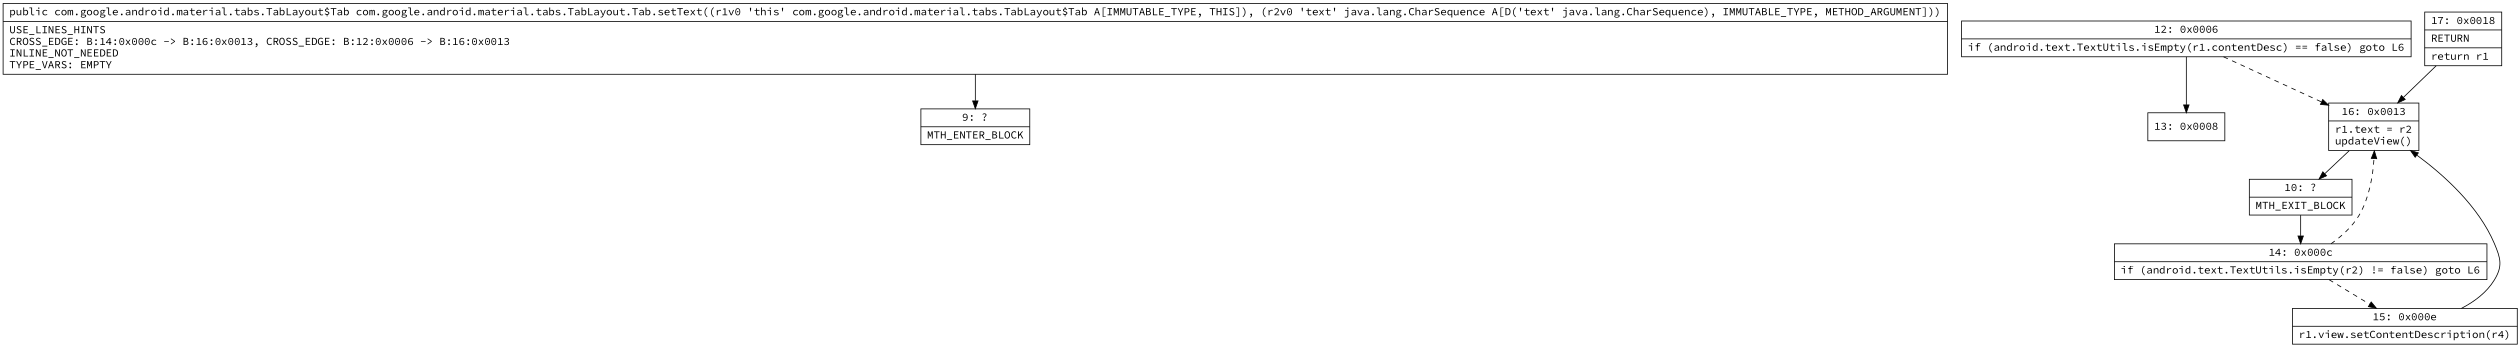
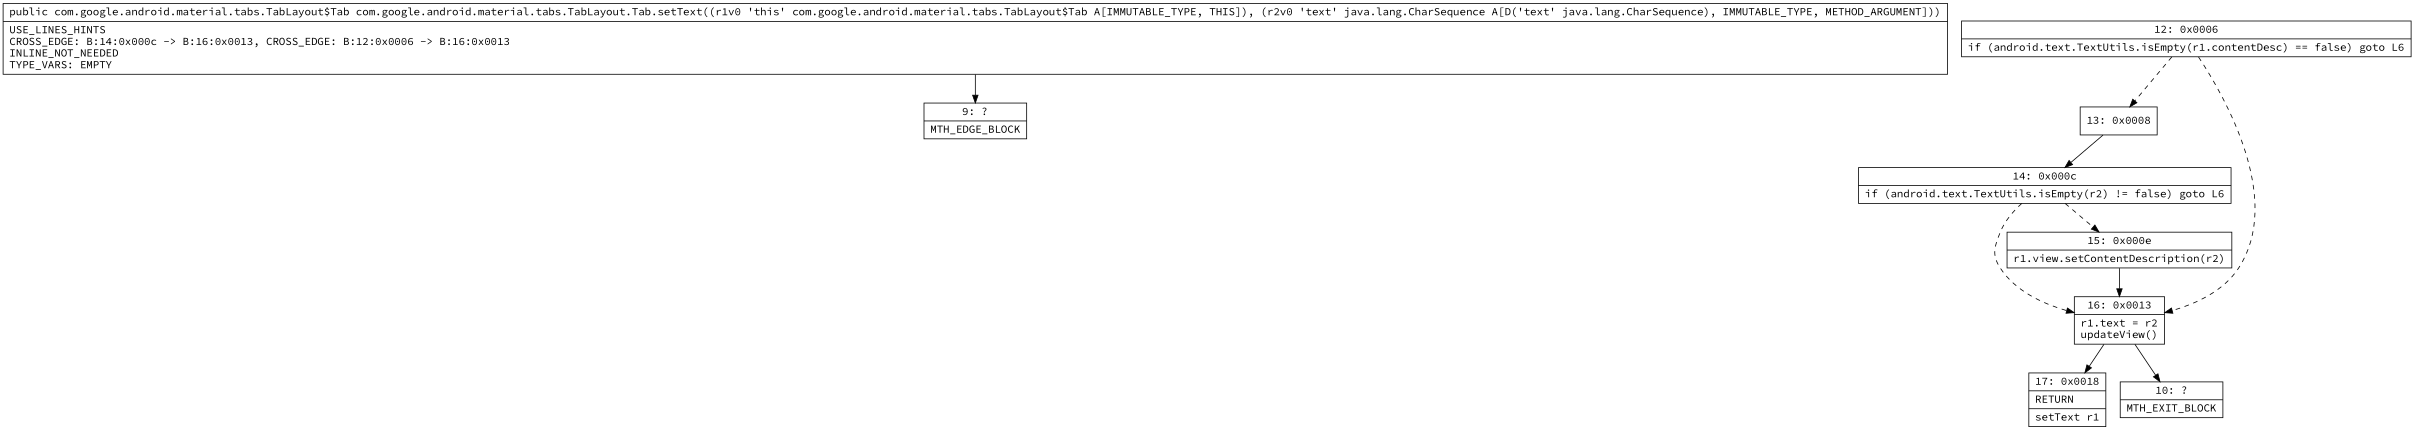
(2460, 56) -> (2067, 417)
(2186, 81) -> (2153, 79)
(2420, 82) -> (2097, 355)
(975, 135) -> (975, 130)
(2301, 226) -> (2087, 149)
(2405, 335) -> (2119, 259)
